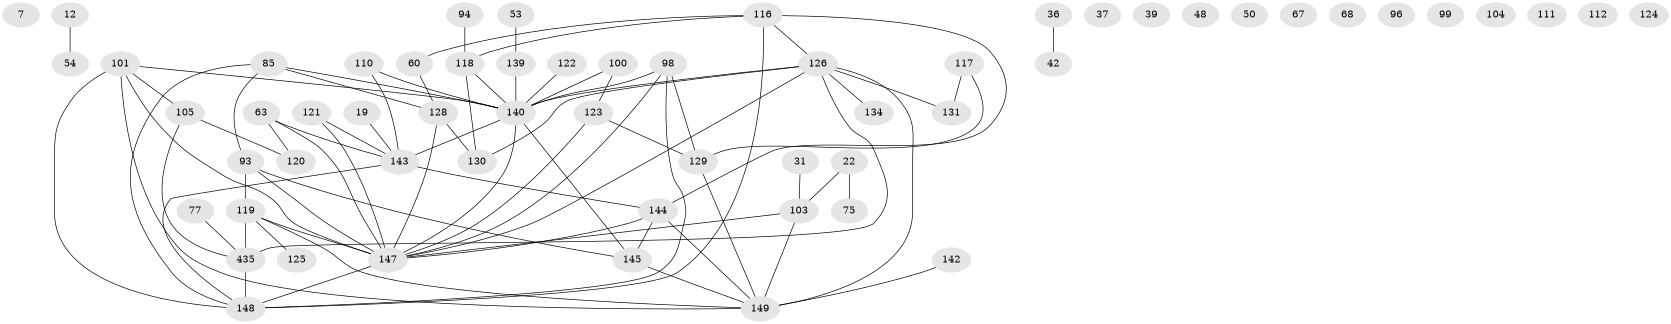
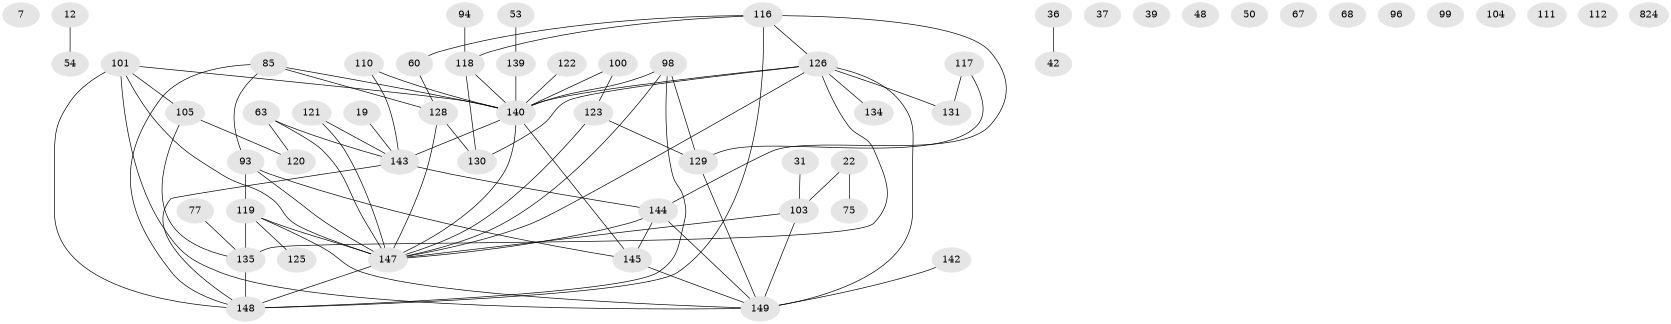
(1649, 15) -> (1649, 15)
(246, 260) -> (246, 260)
